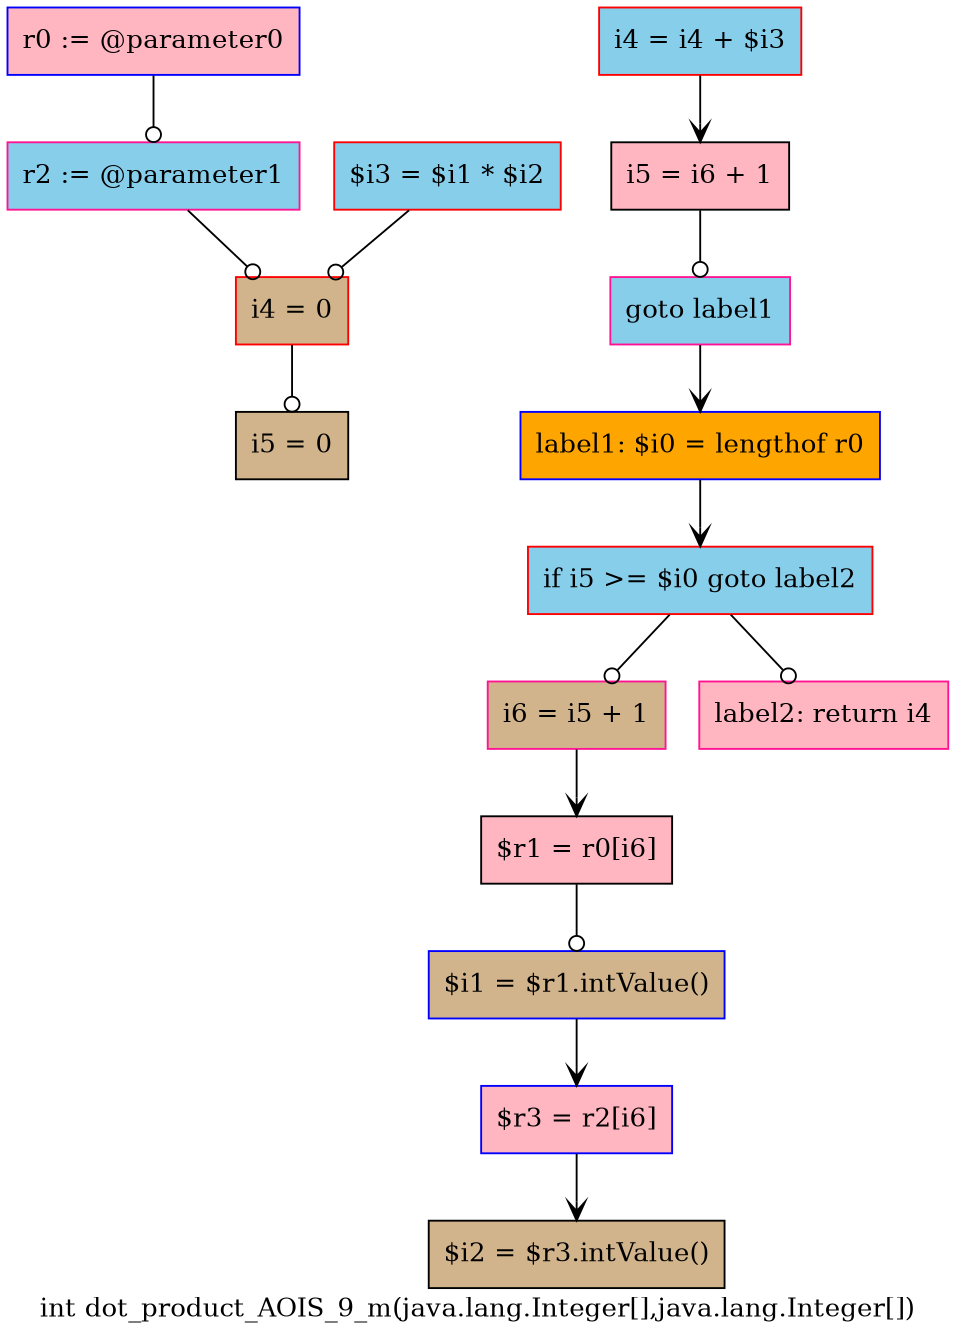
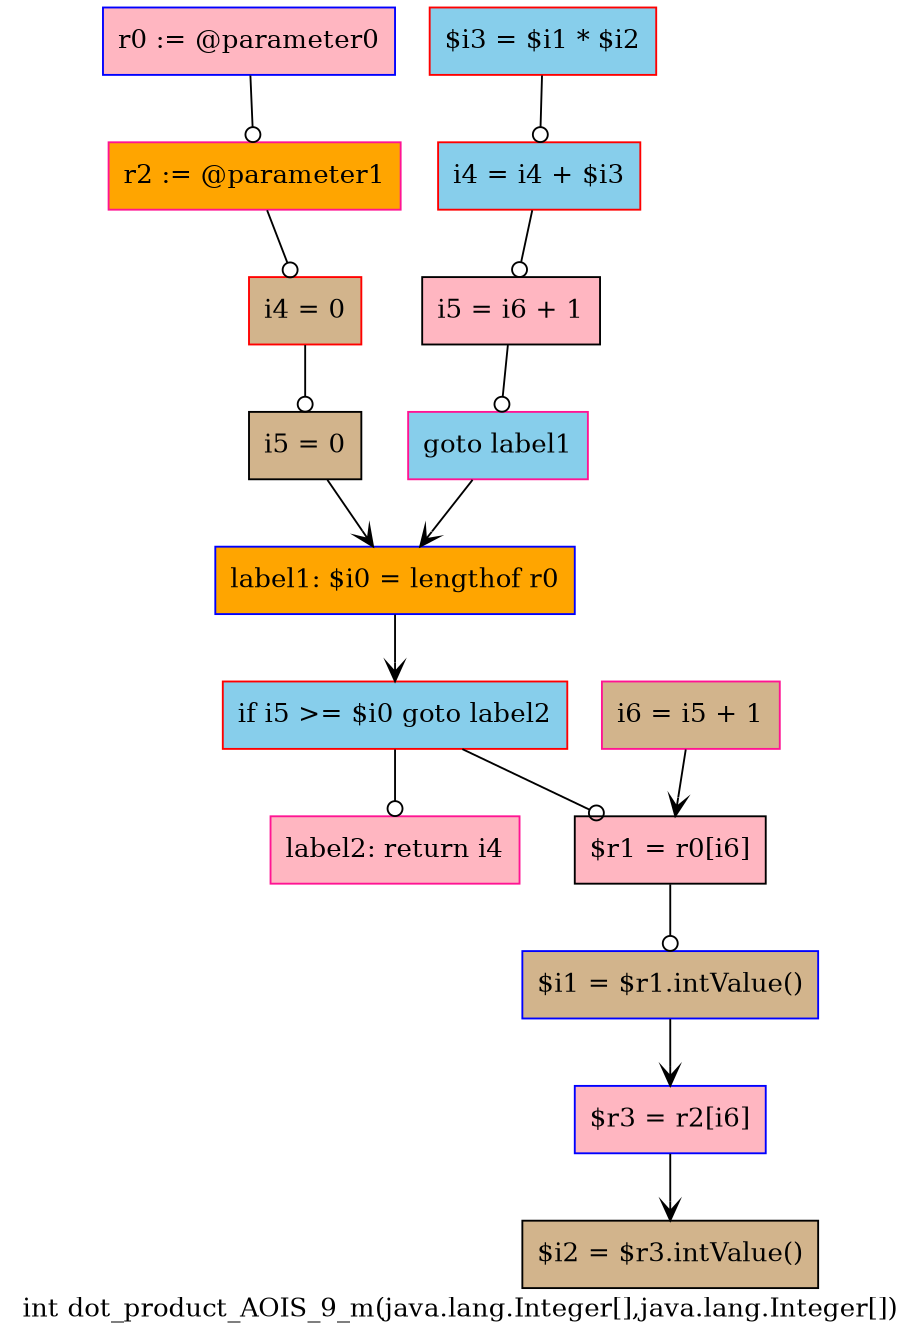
(700, 99) -> (527, 236)
(154, 176) -> (255, 176)
(375, 239) -> (541, 101)
none -> (345, 505)
(644, 642) -> (526, 779)
